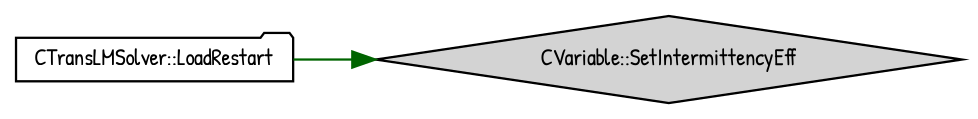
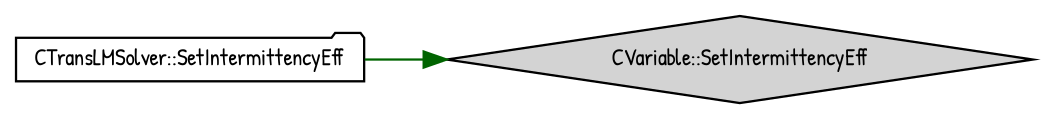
(155, 60) -> (190, 60)
